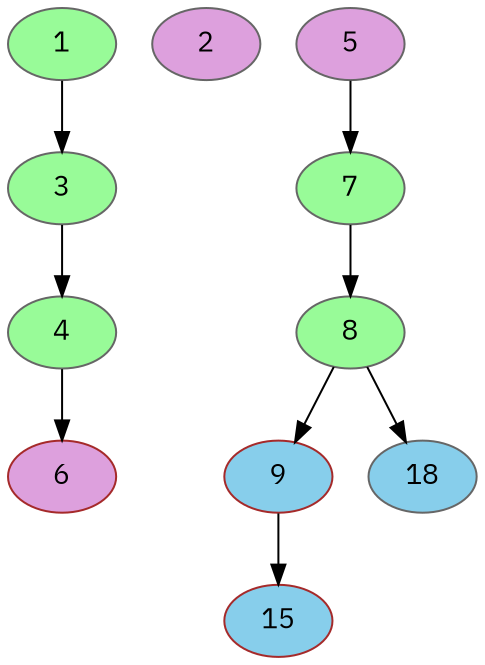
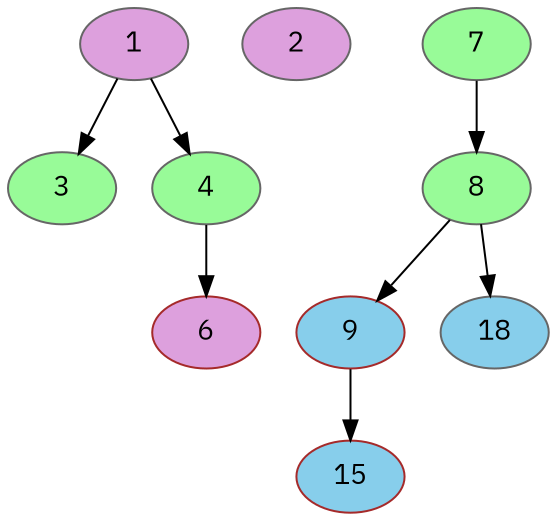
(62, 44) -> (134, 44)
(350, 44) -> none
(62, 251) -> (166, 107)
